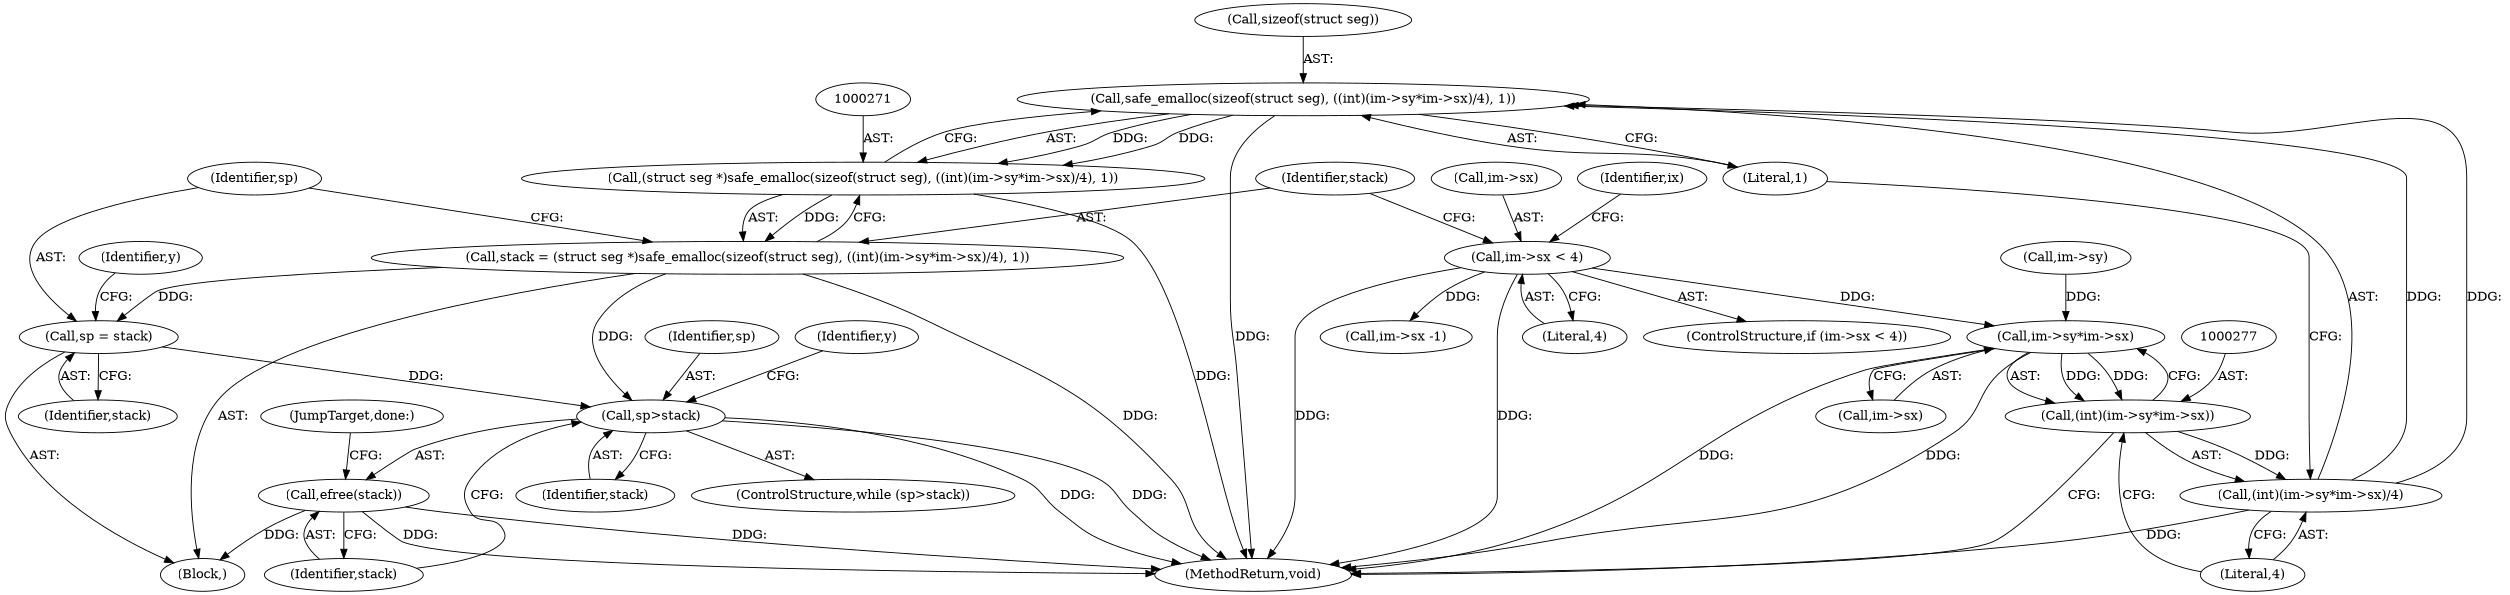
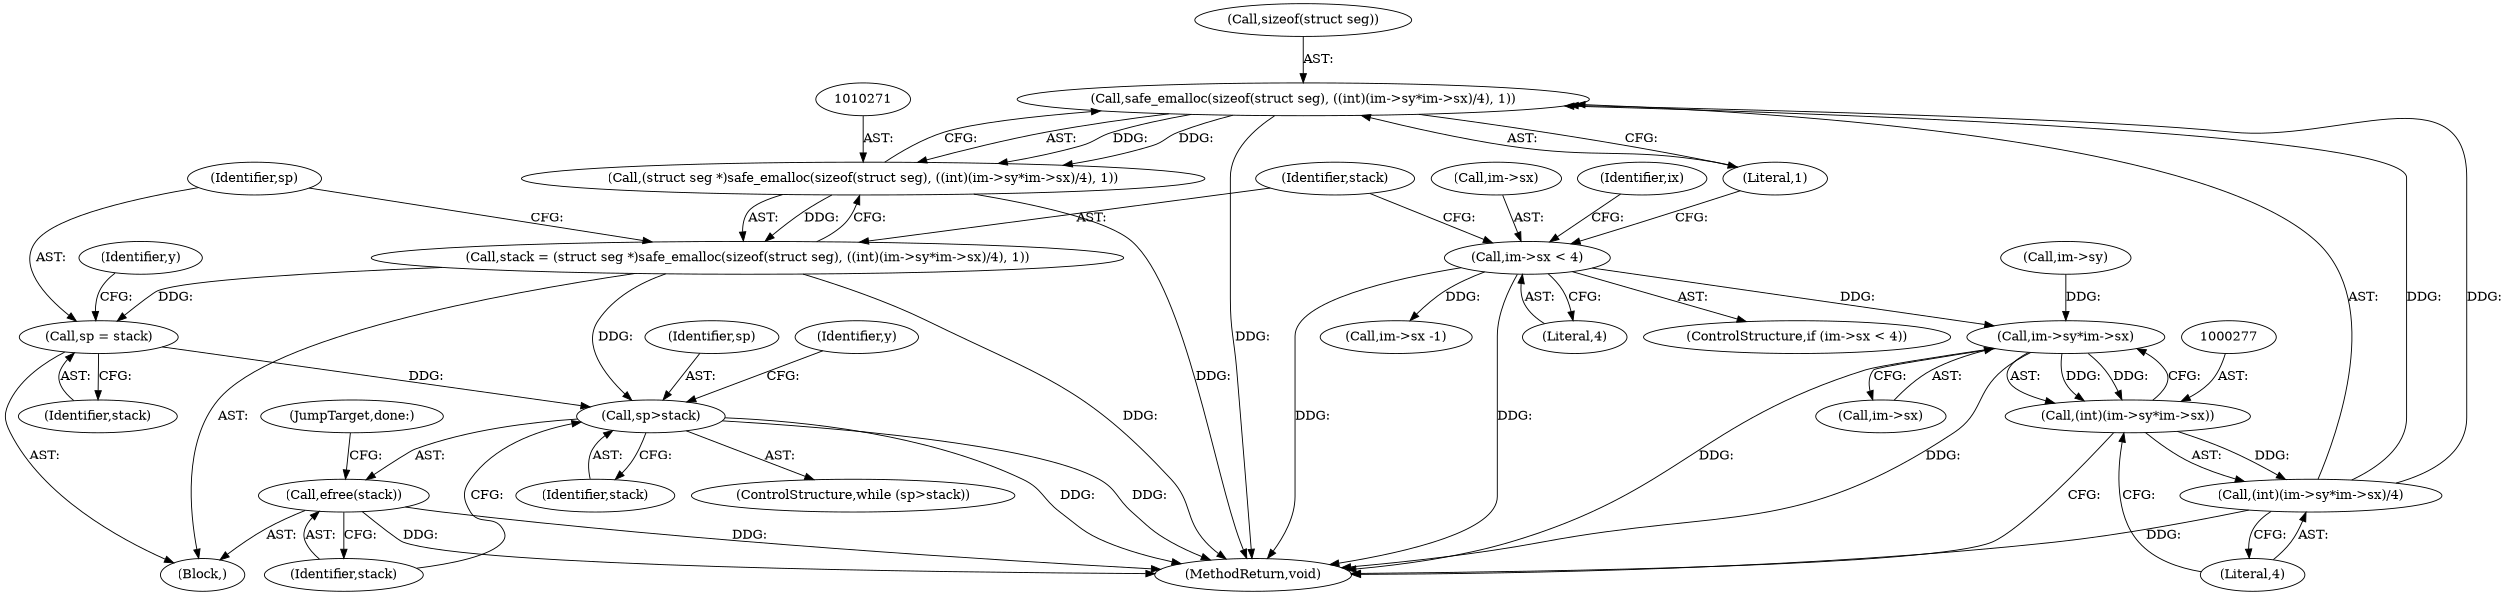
(863, 99) -> (863, 99)
(2179, 212) -> (1660, 216)
(284, 535) -> (284, 535)
